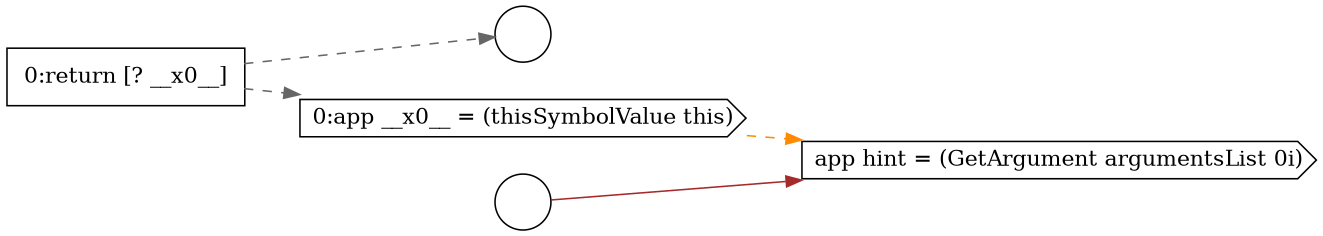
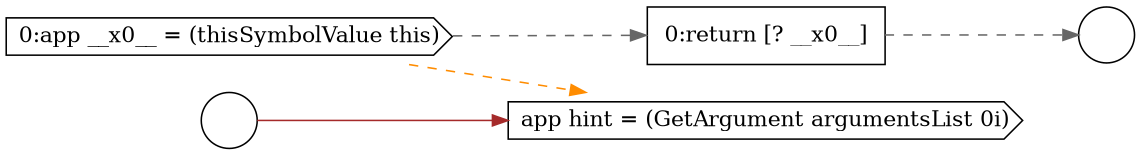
(264, 91) -> (542, 36)
